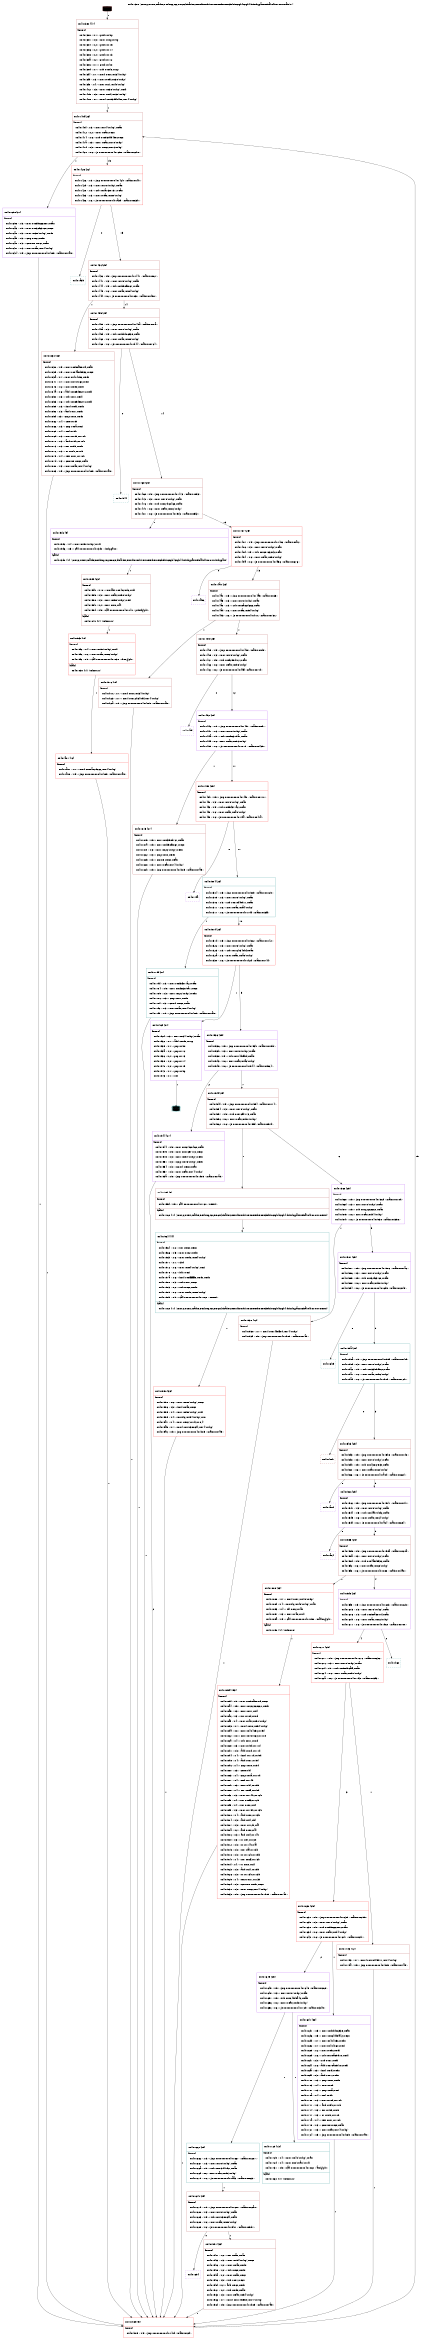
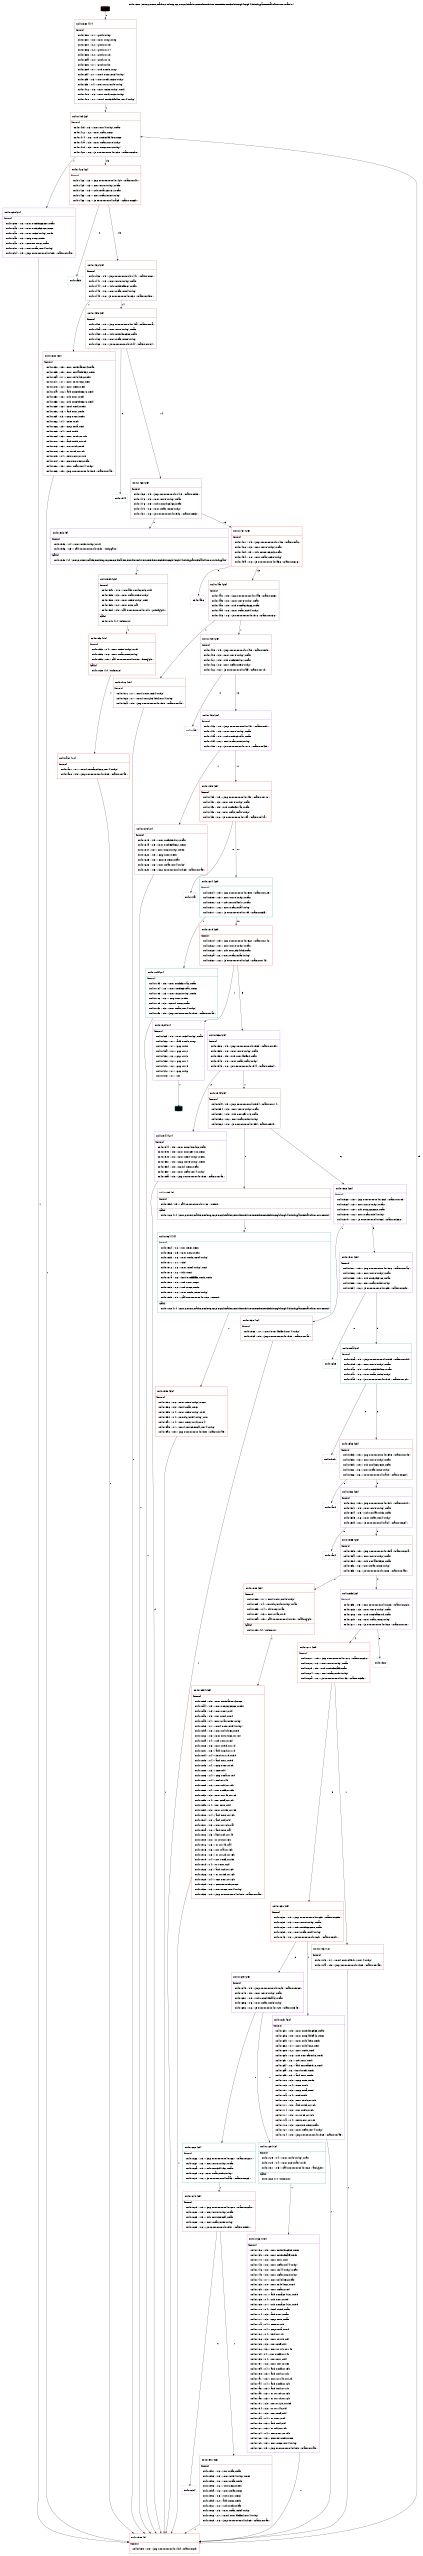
none -> (283, 2344)
